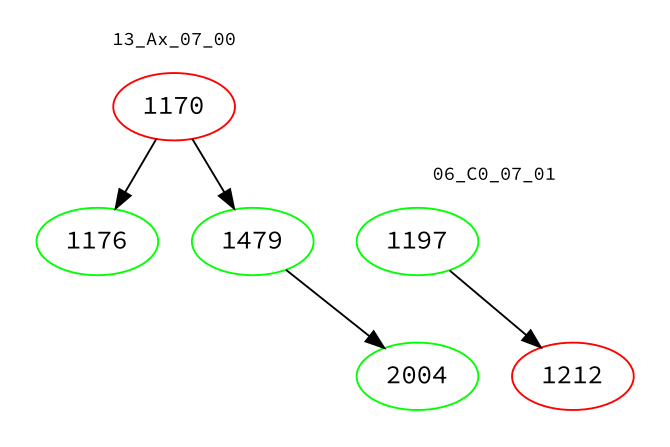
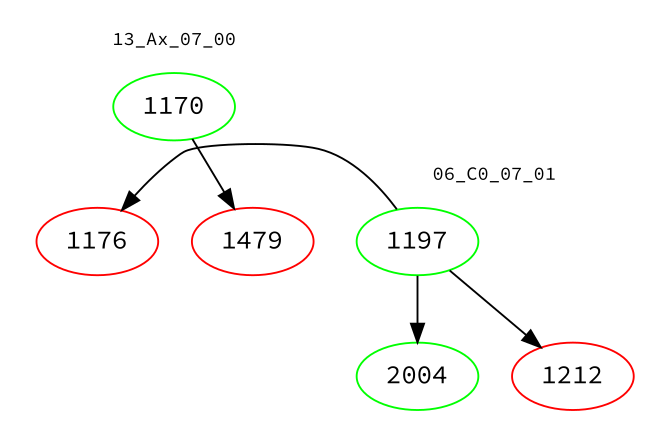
(174, 107) -> (174, 107)
(141, 166) -> (268, 144)
(97, 242) -> (97, 242)
(253, 242) -> (253, 242)
(328, 303) -> (418, 300)
